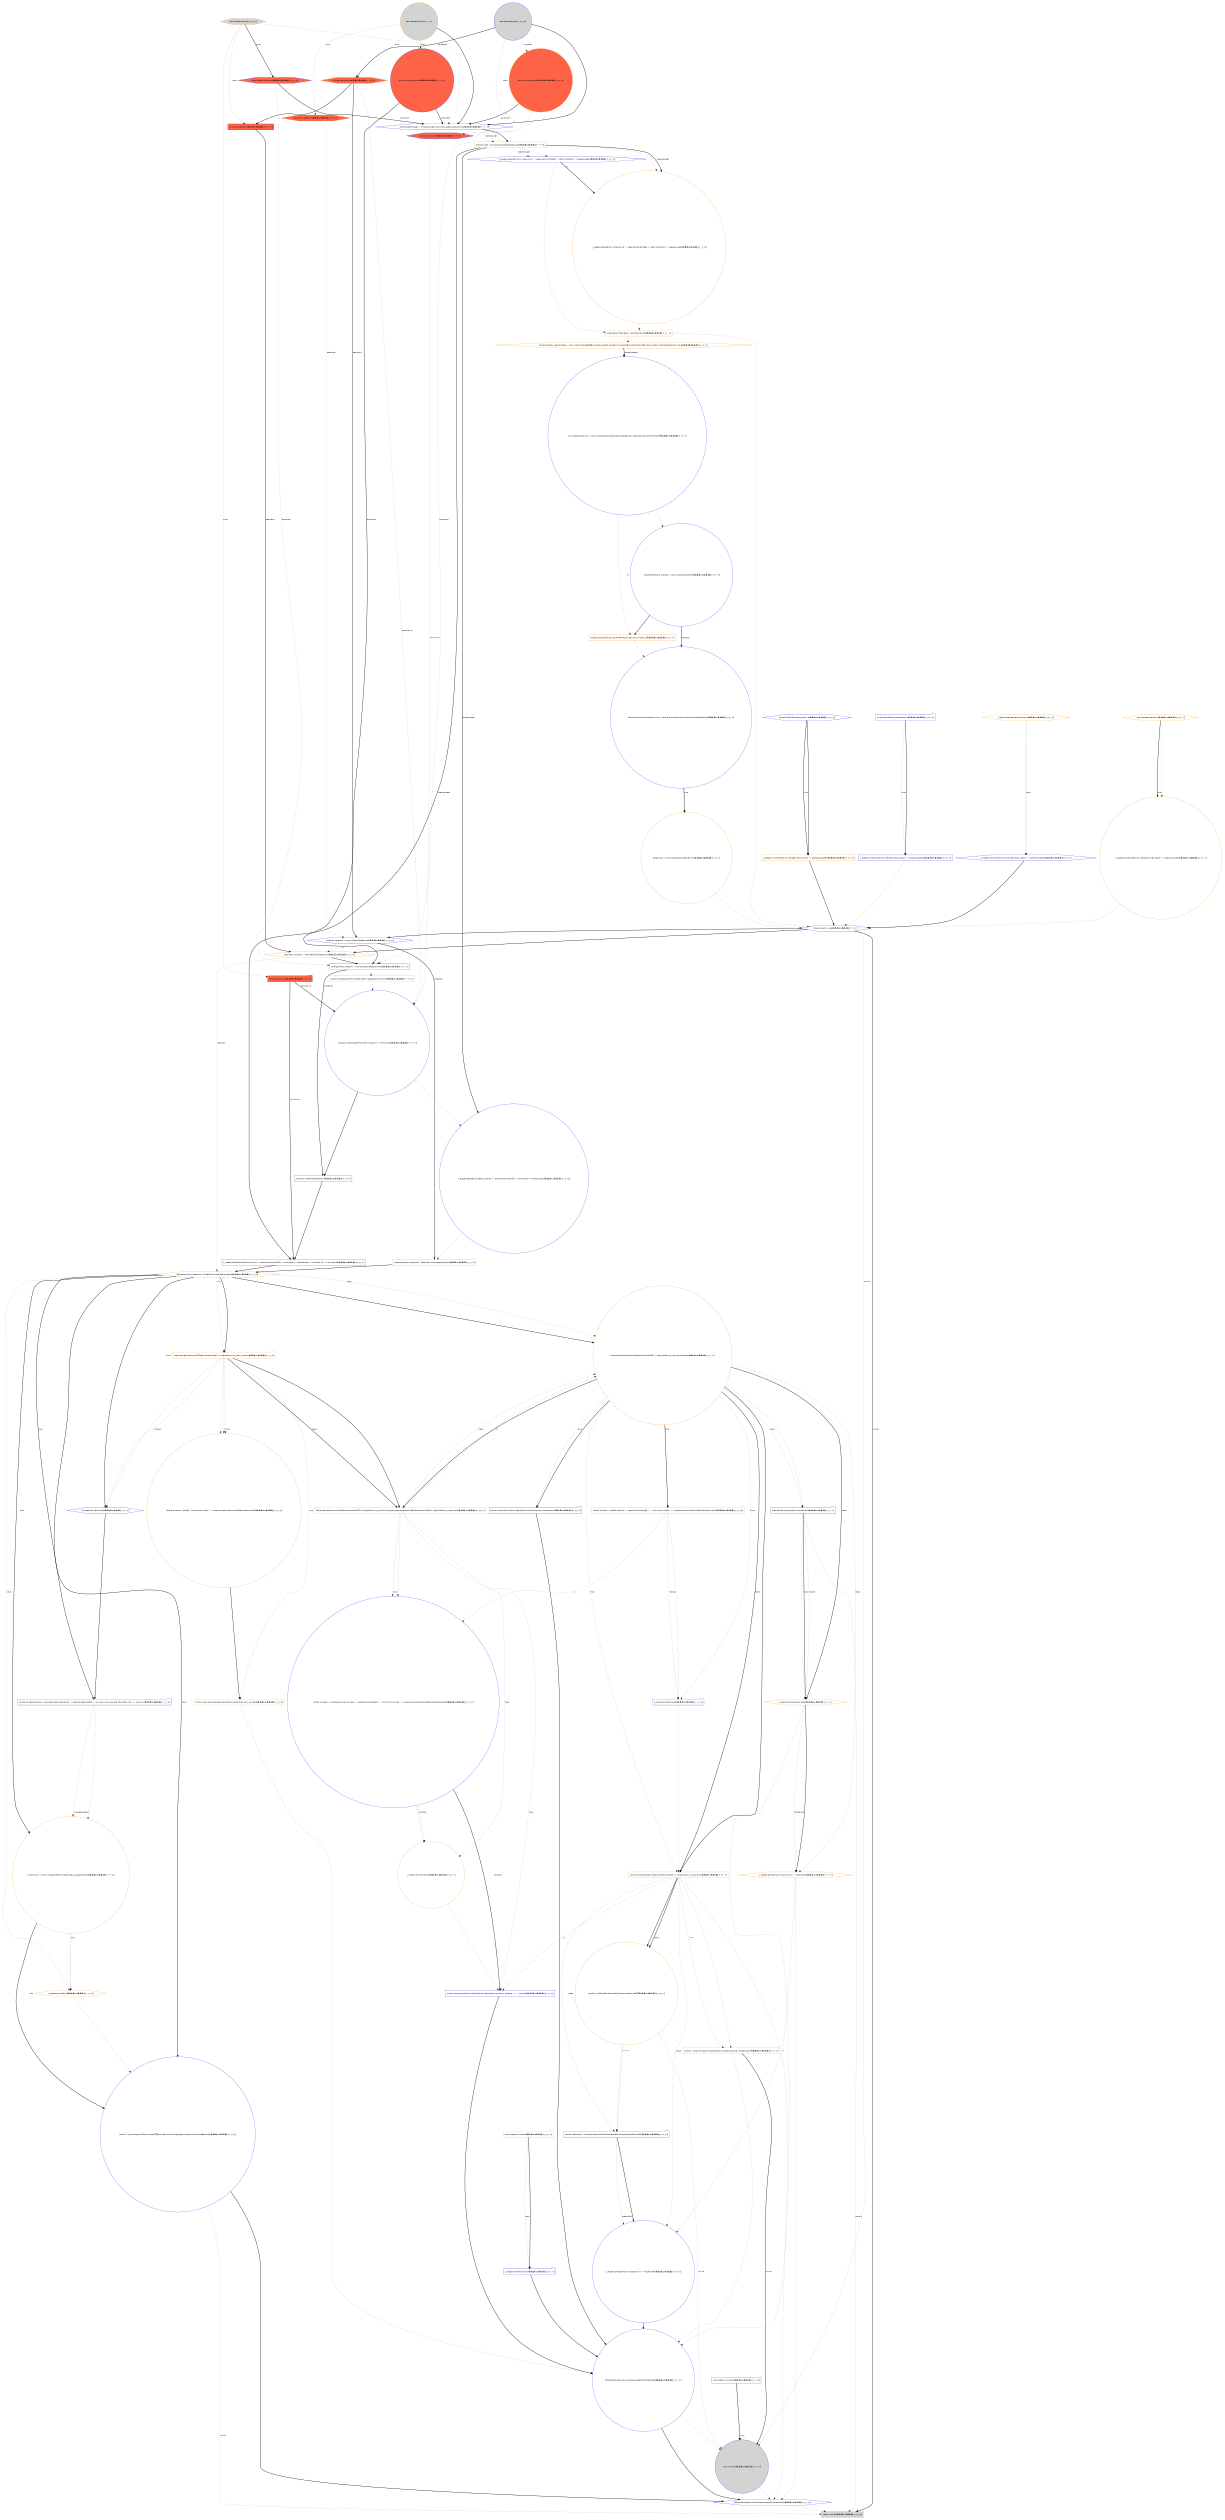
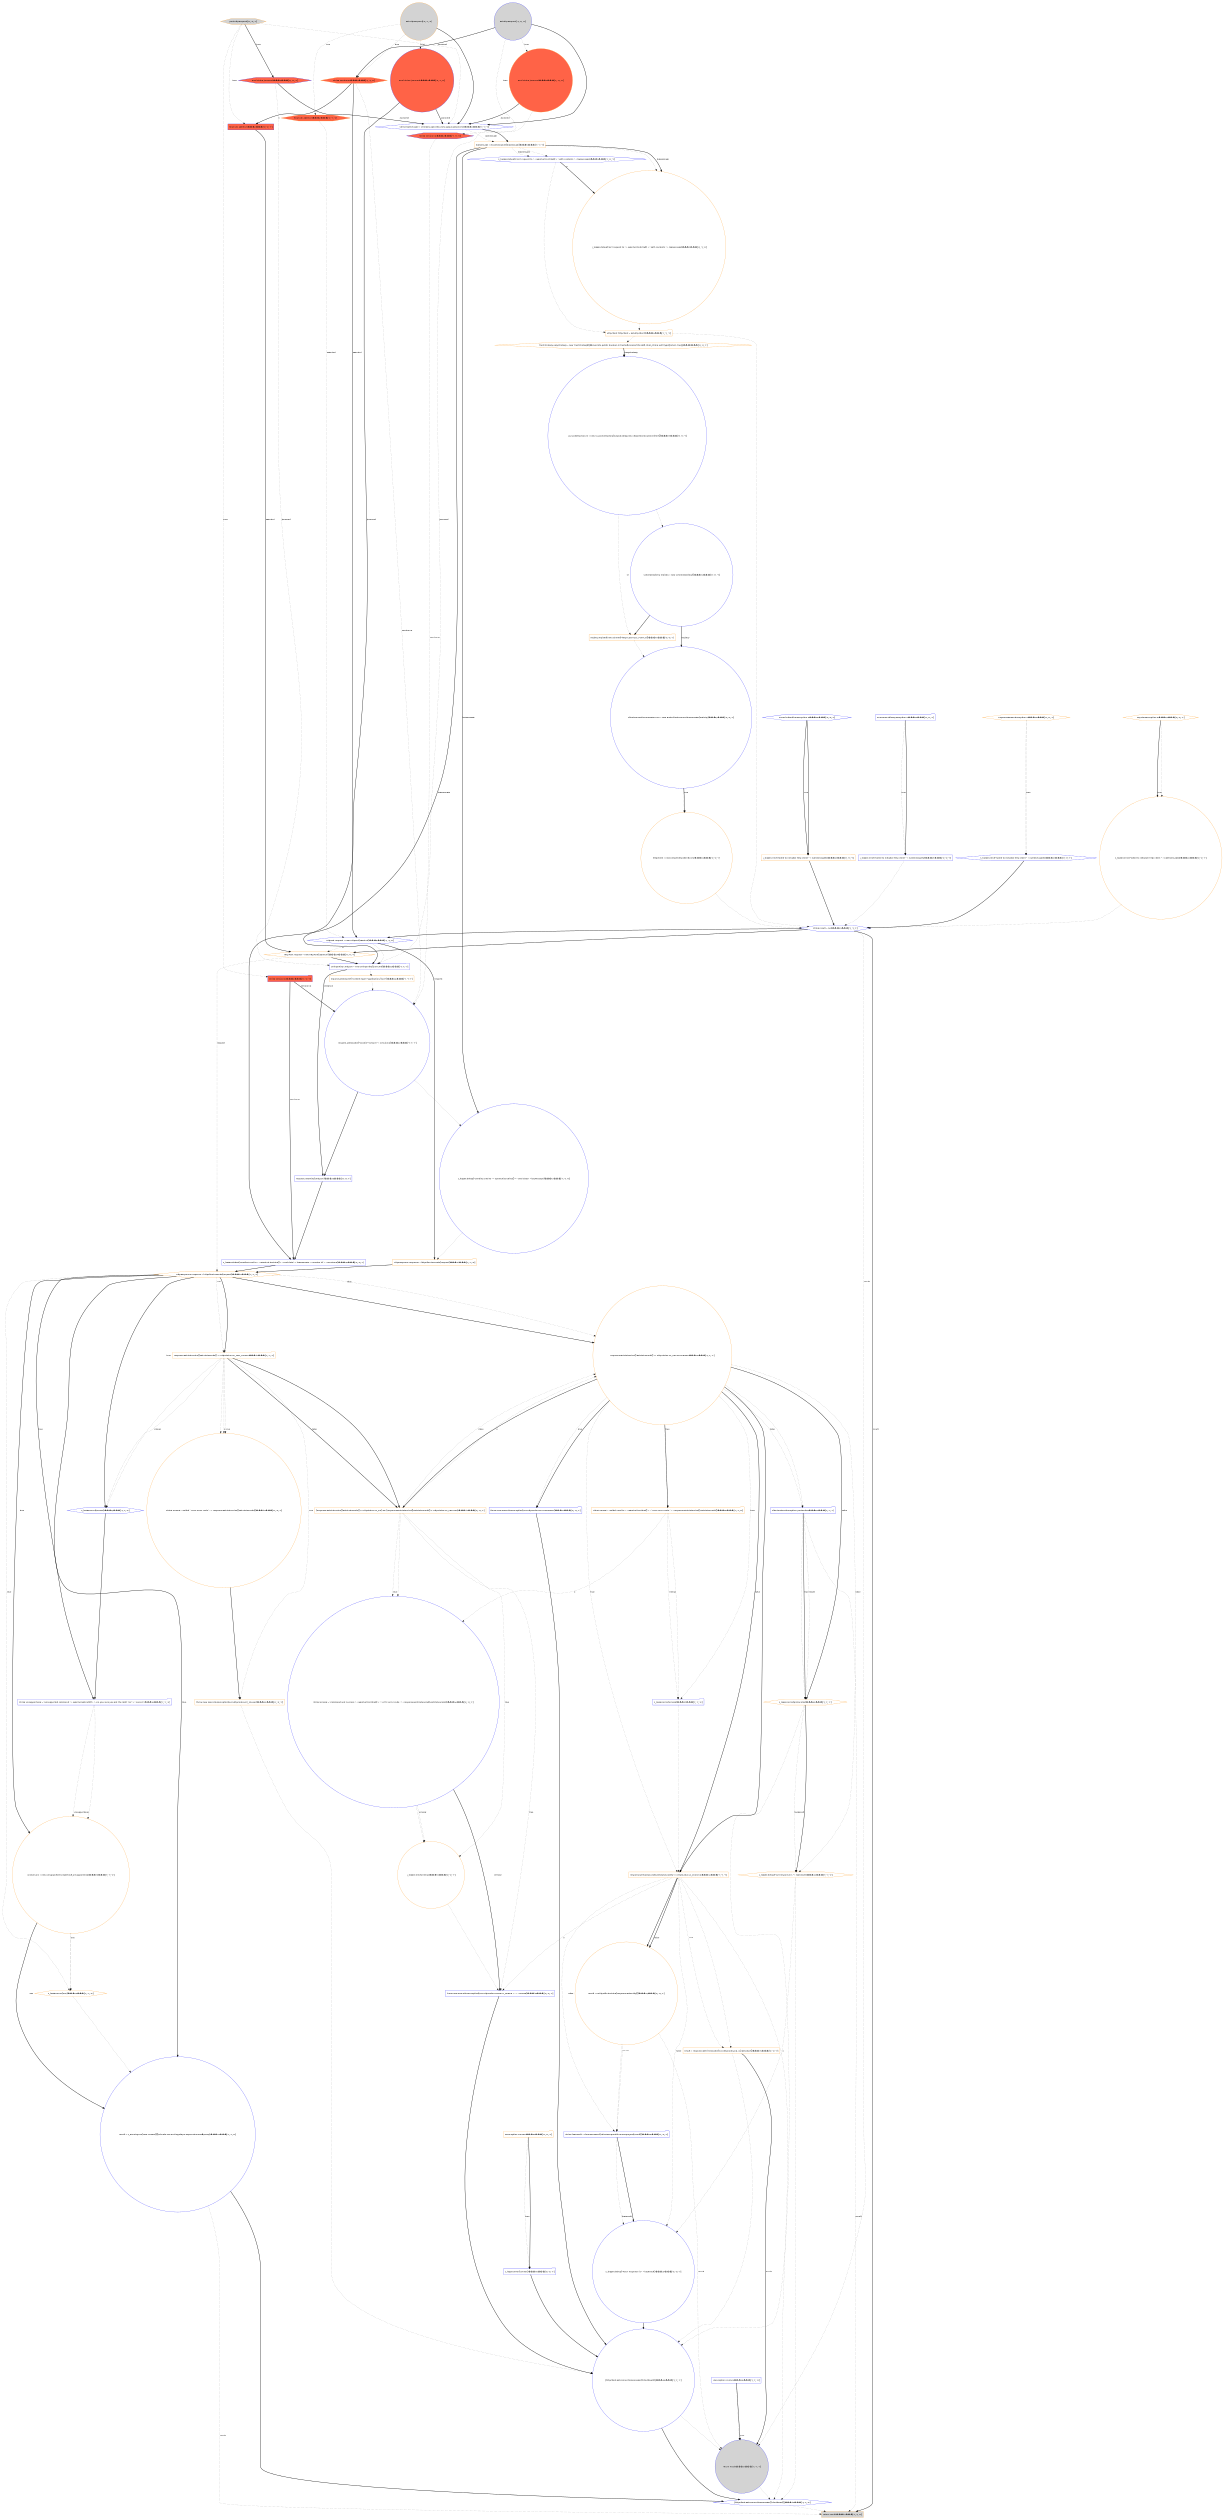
(528, 44) -> (527, 44)
